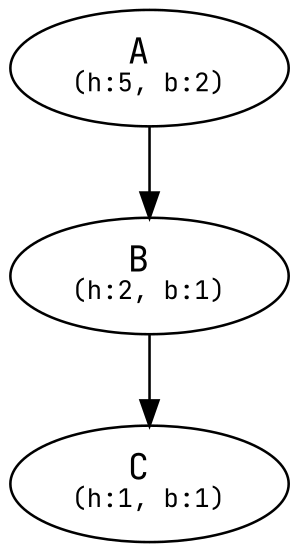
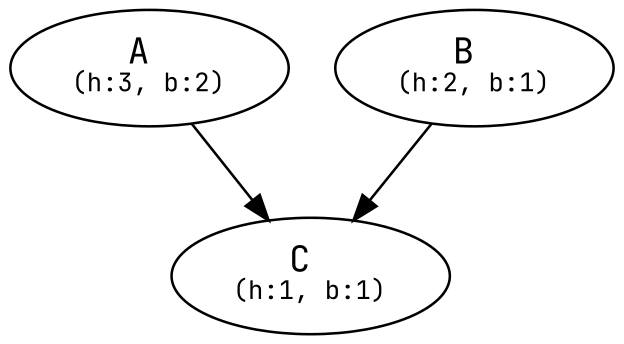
(150, 83) -> (150, 83)
(150, 159) -> (222, 162)
